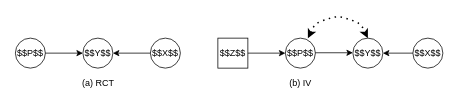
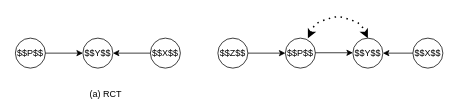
(233, 53) -> (233, 53)
(98, 83) -> (105, 94)
(300, 83) -> none
